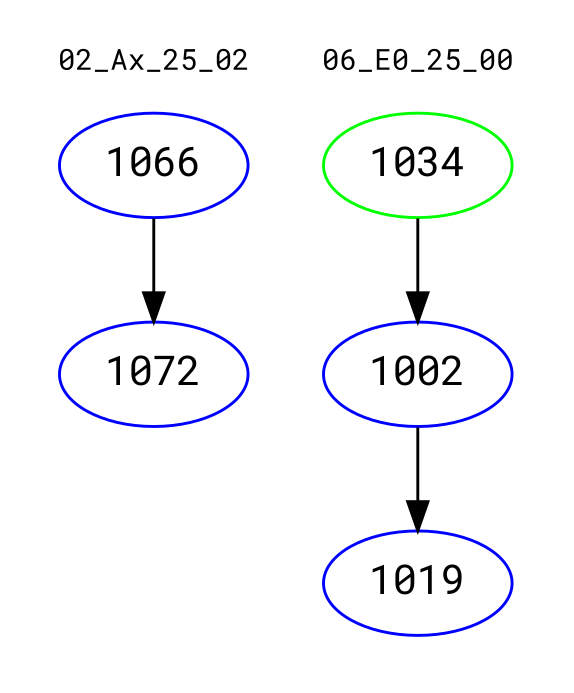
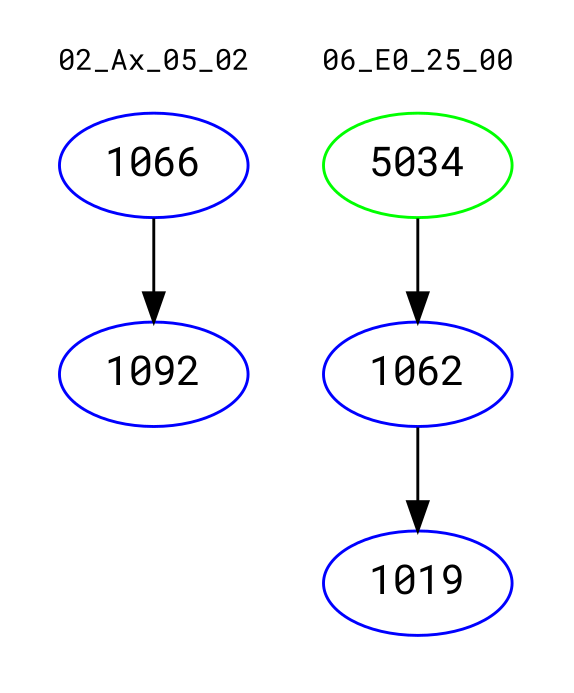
(155, 62) -> (155, 62)
(418, 165) -> (418, 165)
(154, 374) -> (154, 374)
(418, 374) -> (418, 374)
